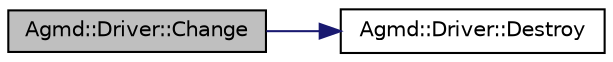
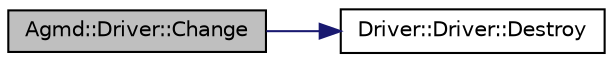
(473, 31) -> (473, 31)
